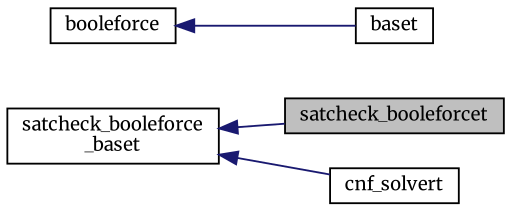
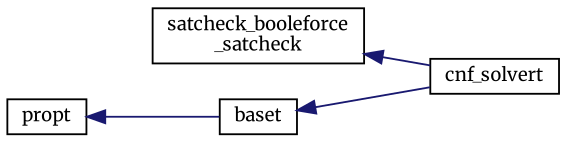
(113, 26) -> (47, 117)
none -> (373, 97)
(394, 116) -> none
(113, 136) -> (258, 36)
